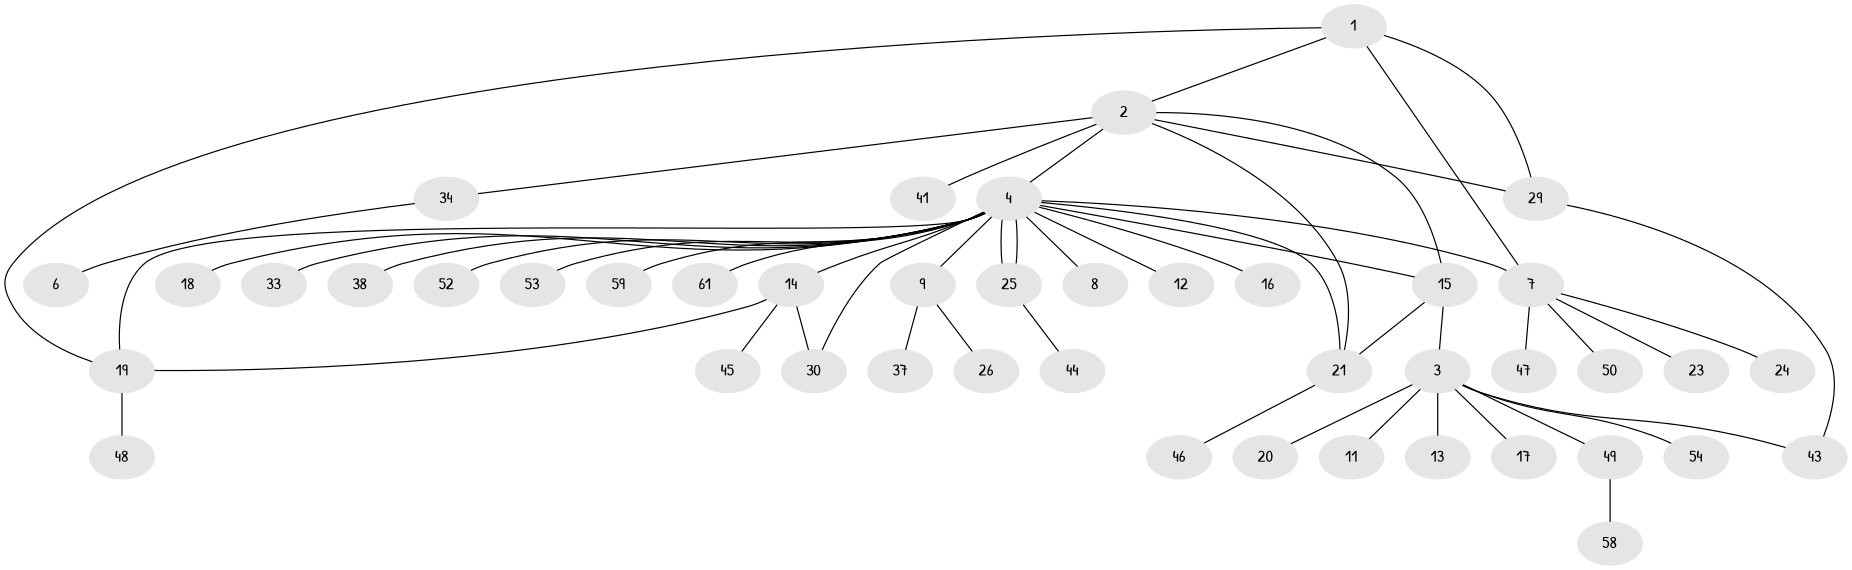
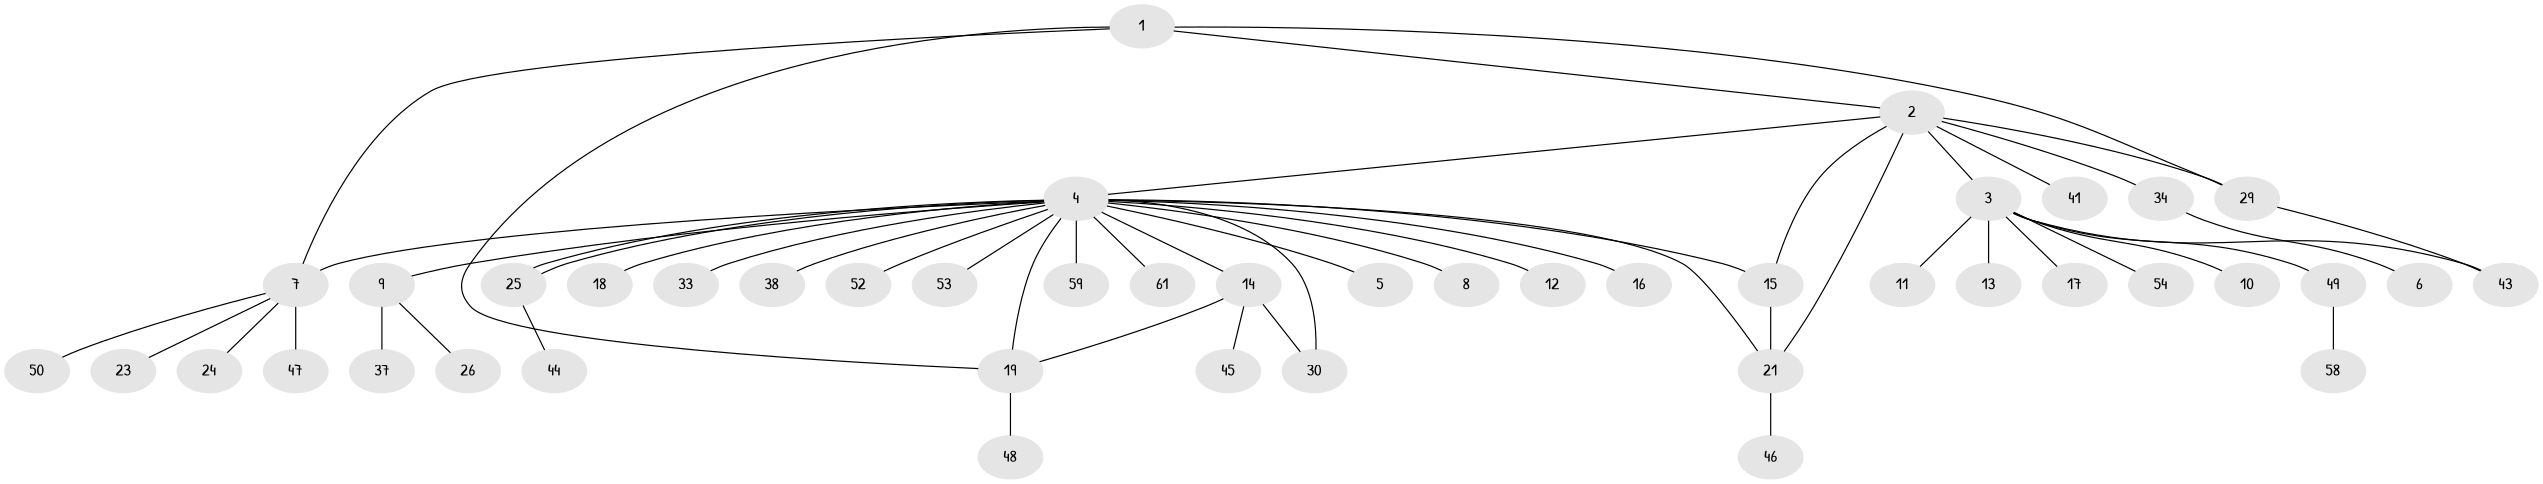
none -> (1380, 285)
(1441, 328) -> (1950, 156)
(1265, 457) -> (2247, 285)
